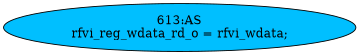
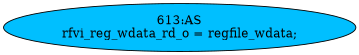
(180, 28) -> (180, 28)
